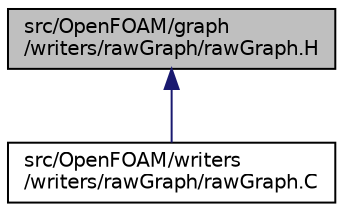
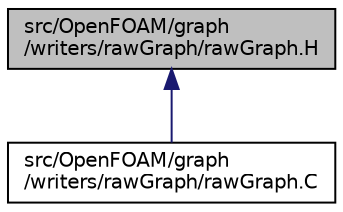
(172, 173) -> (172, 173)
